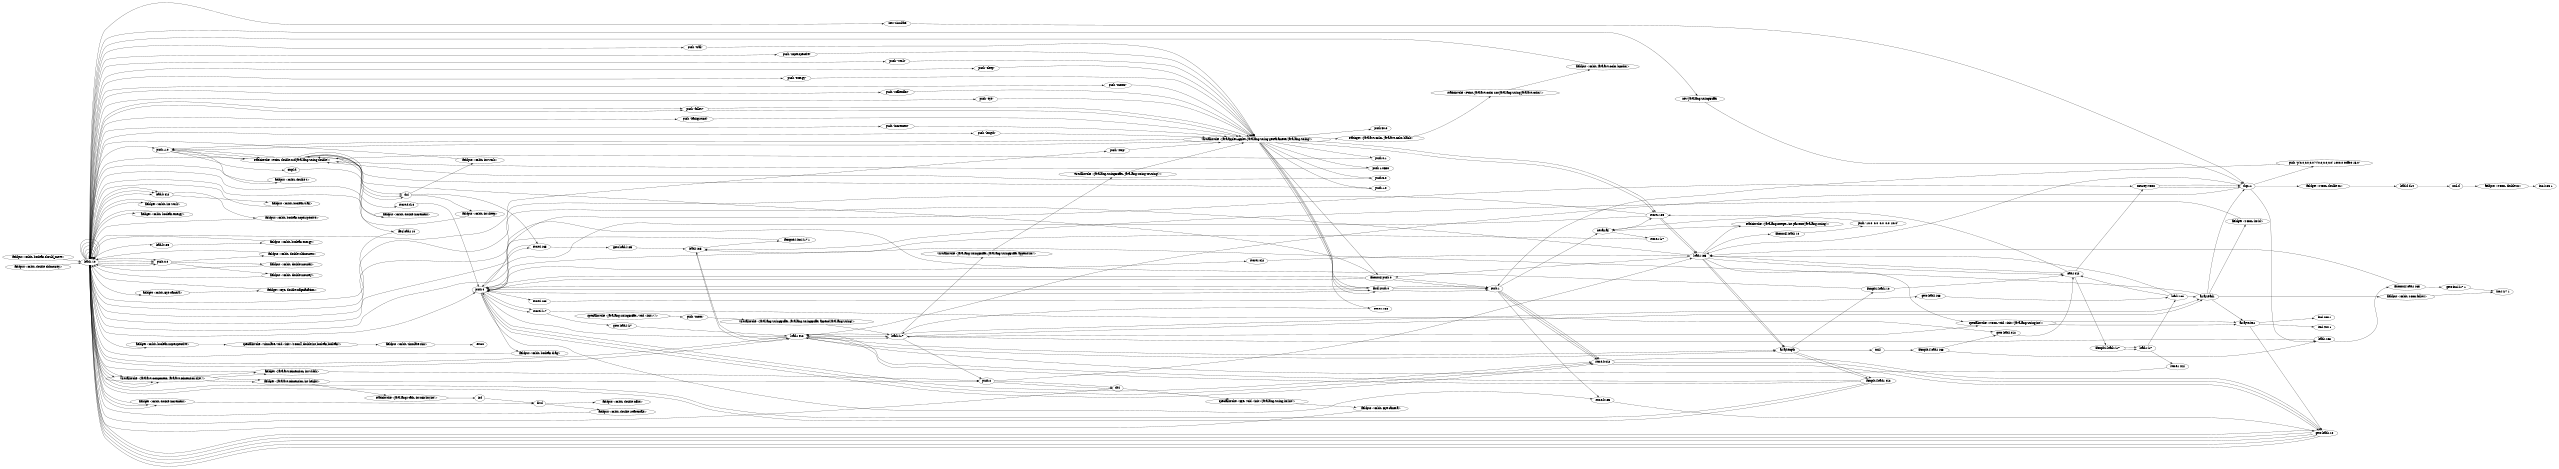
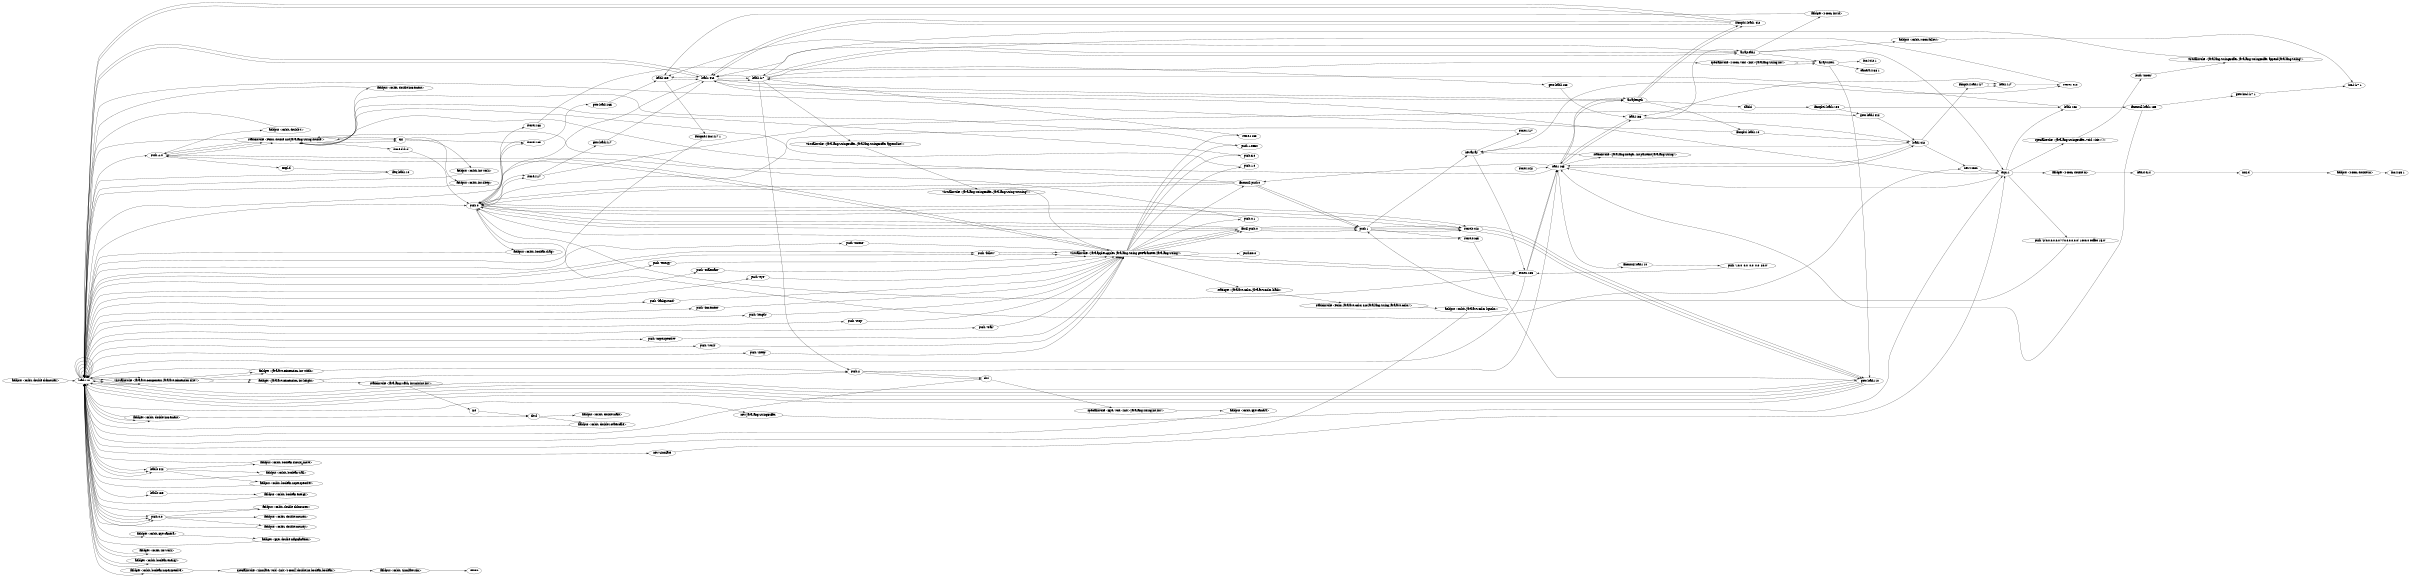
none -> (1759, 84)
none -> (2036, 157)
(2146, 186) -> (1971, 169)
(180, 269) -> none
(861, 269) -> none
(1849, 272) -> (1595, 141)
(2324, 318) -> (1870, 71)
(1878, 350) -> (1748, 107)
none -> (210, 467)
